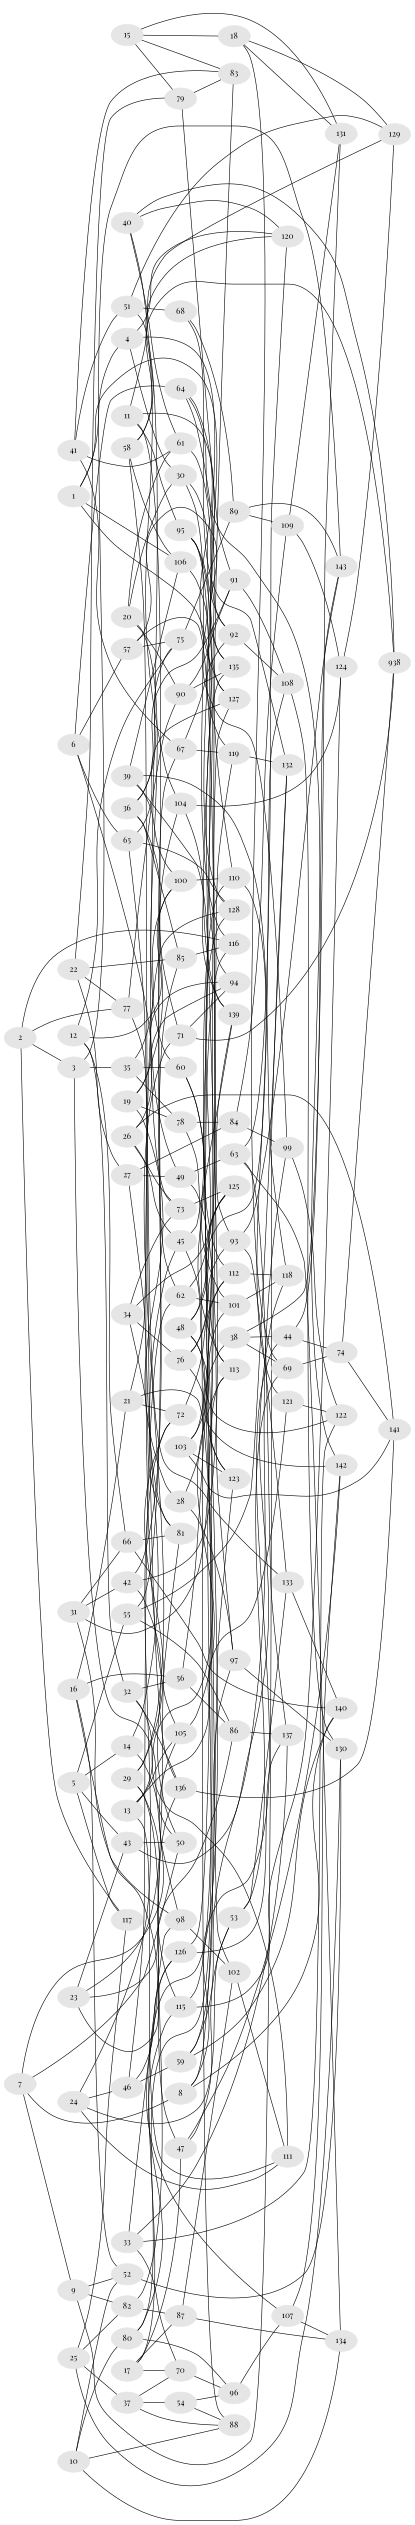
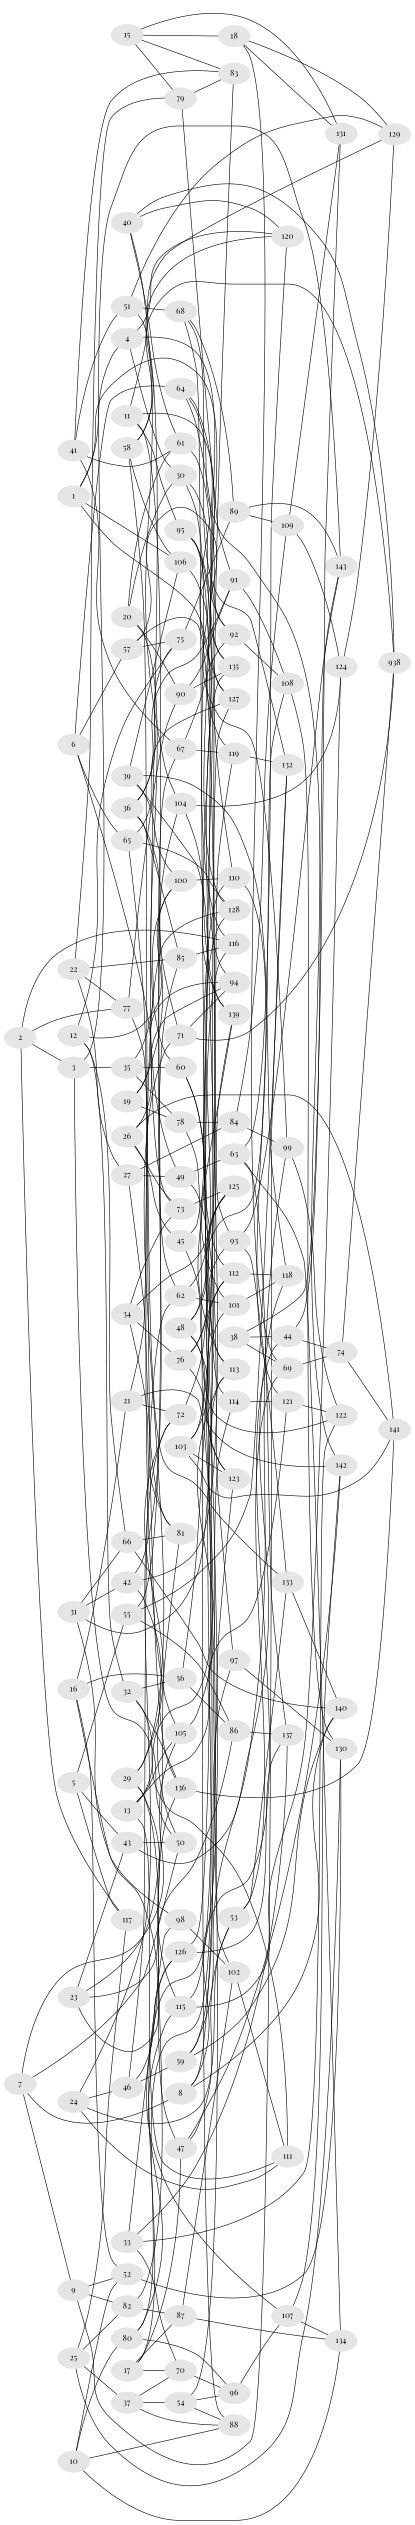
none -> (234, 1402)
(181, 1502) -> none
(127, 1746) -> none
